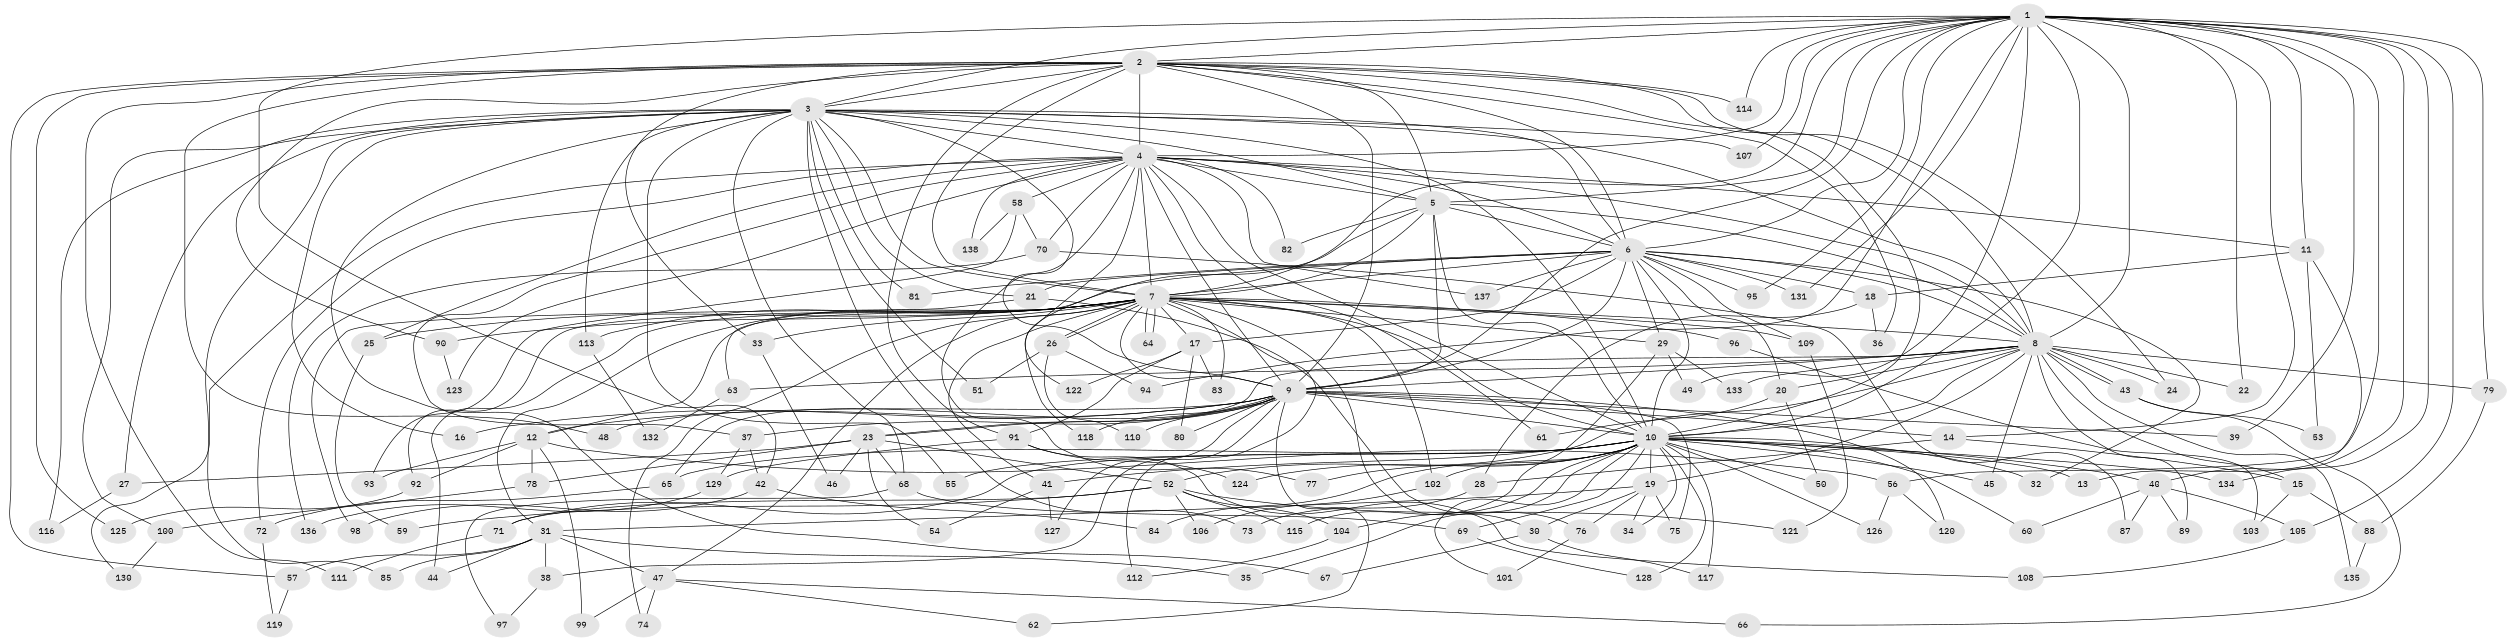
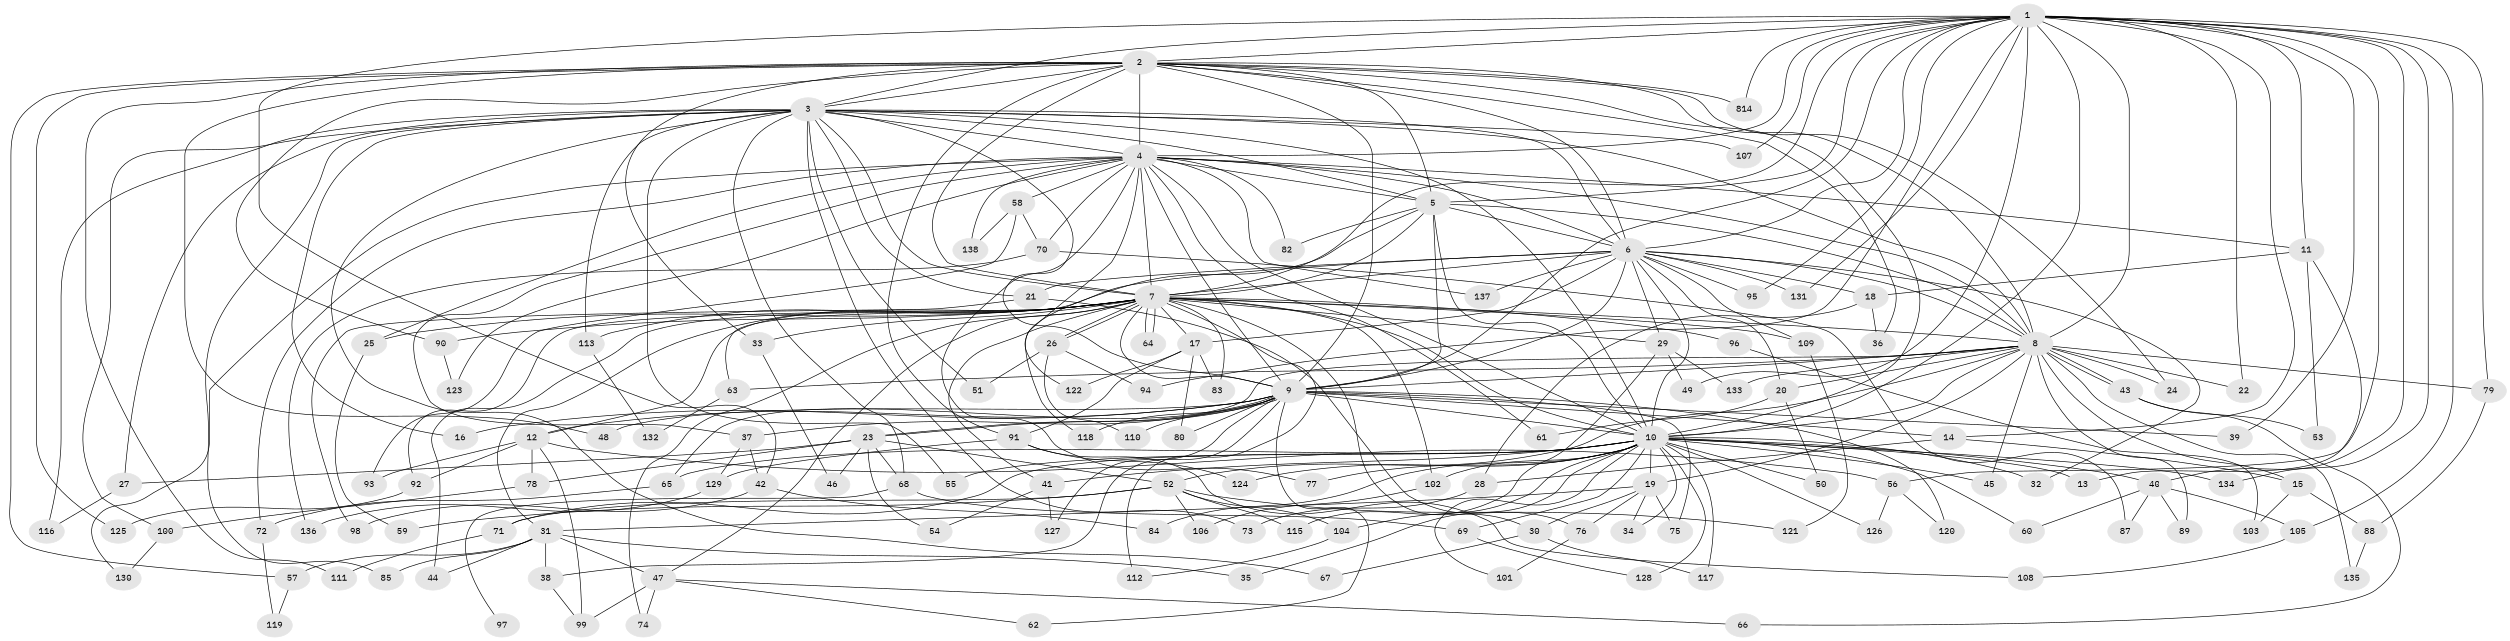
(1744, 109) -> (1744, 109)
(914, 297) -> none
(524, 602) -> (564, 602)
